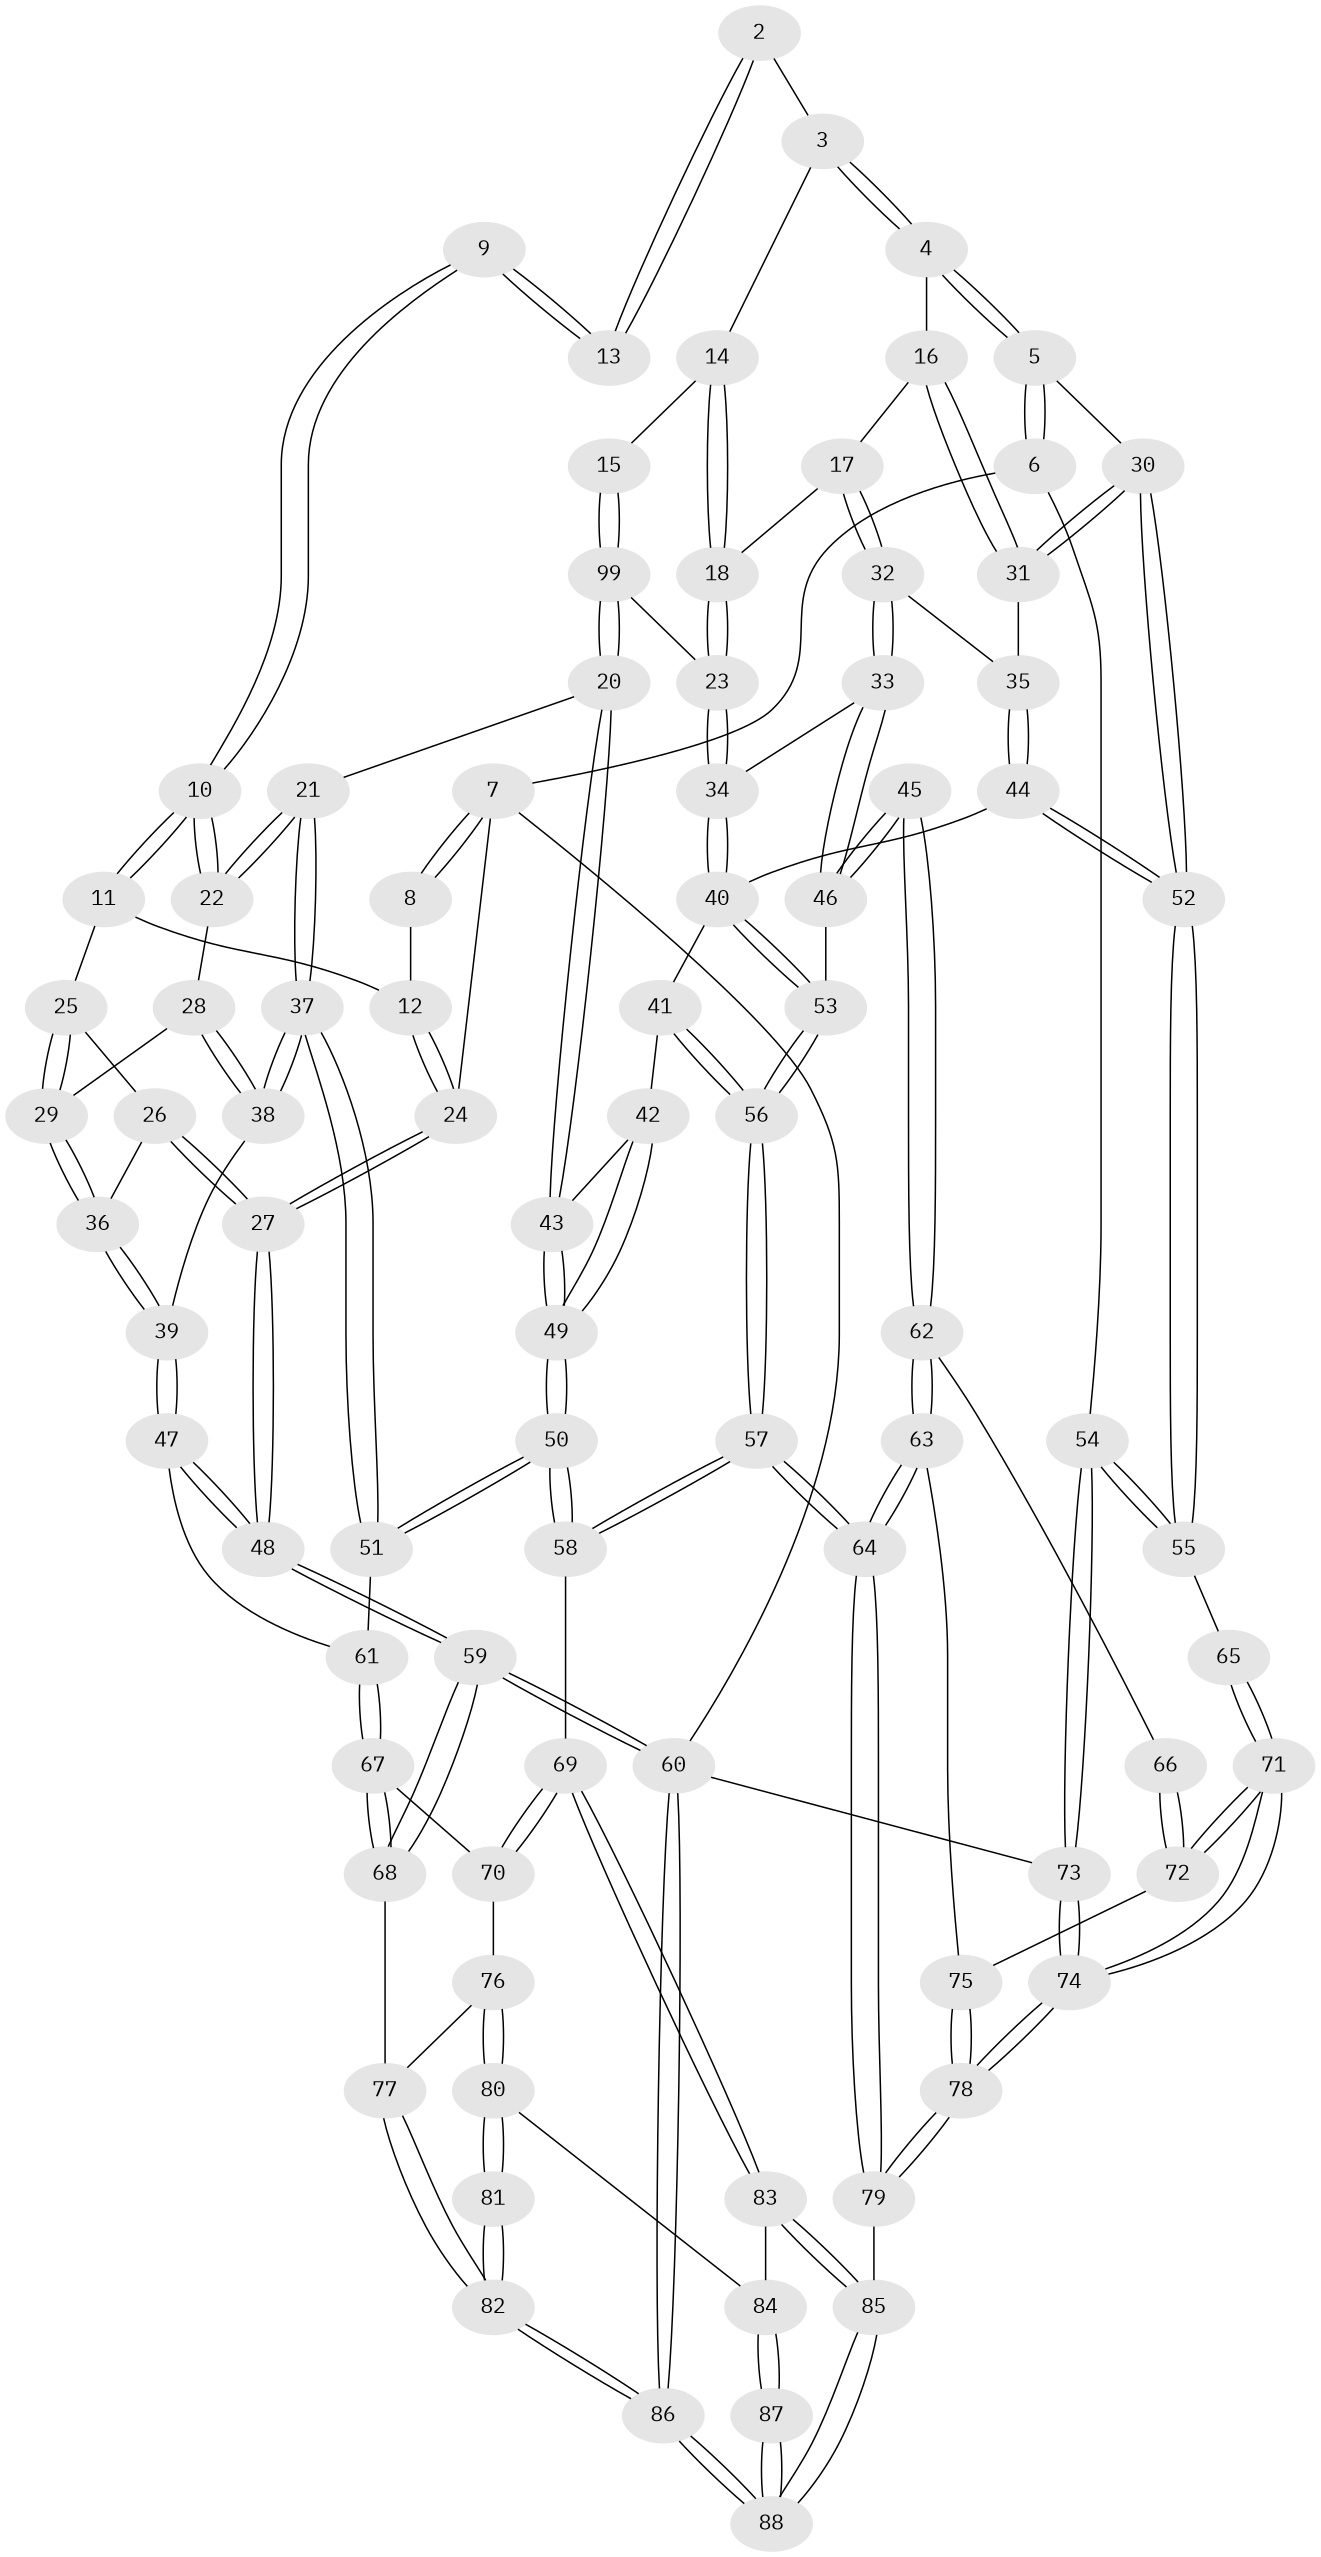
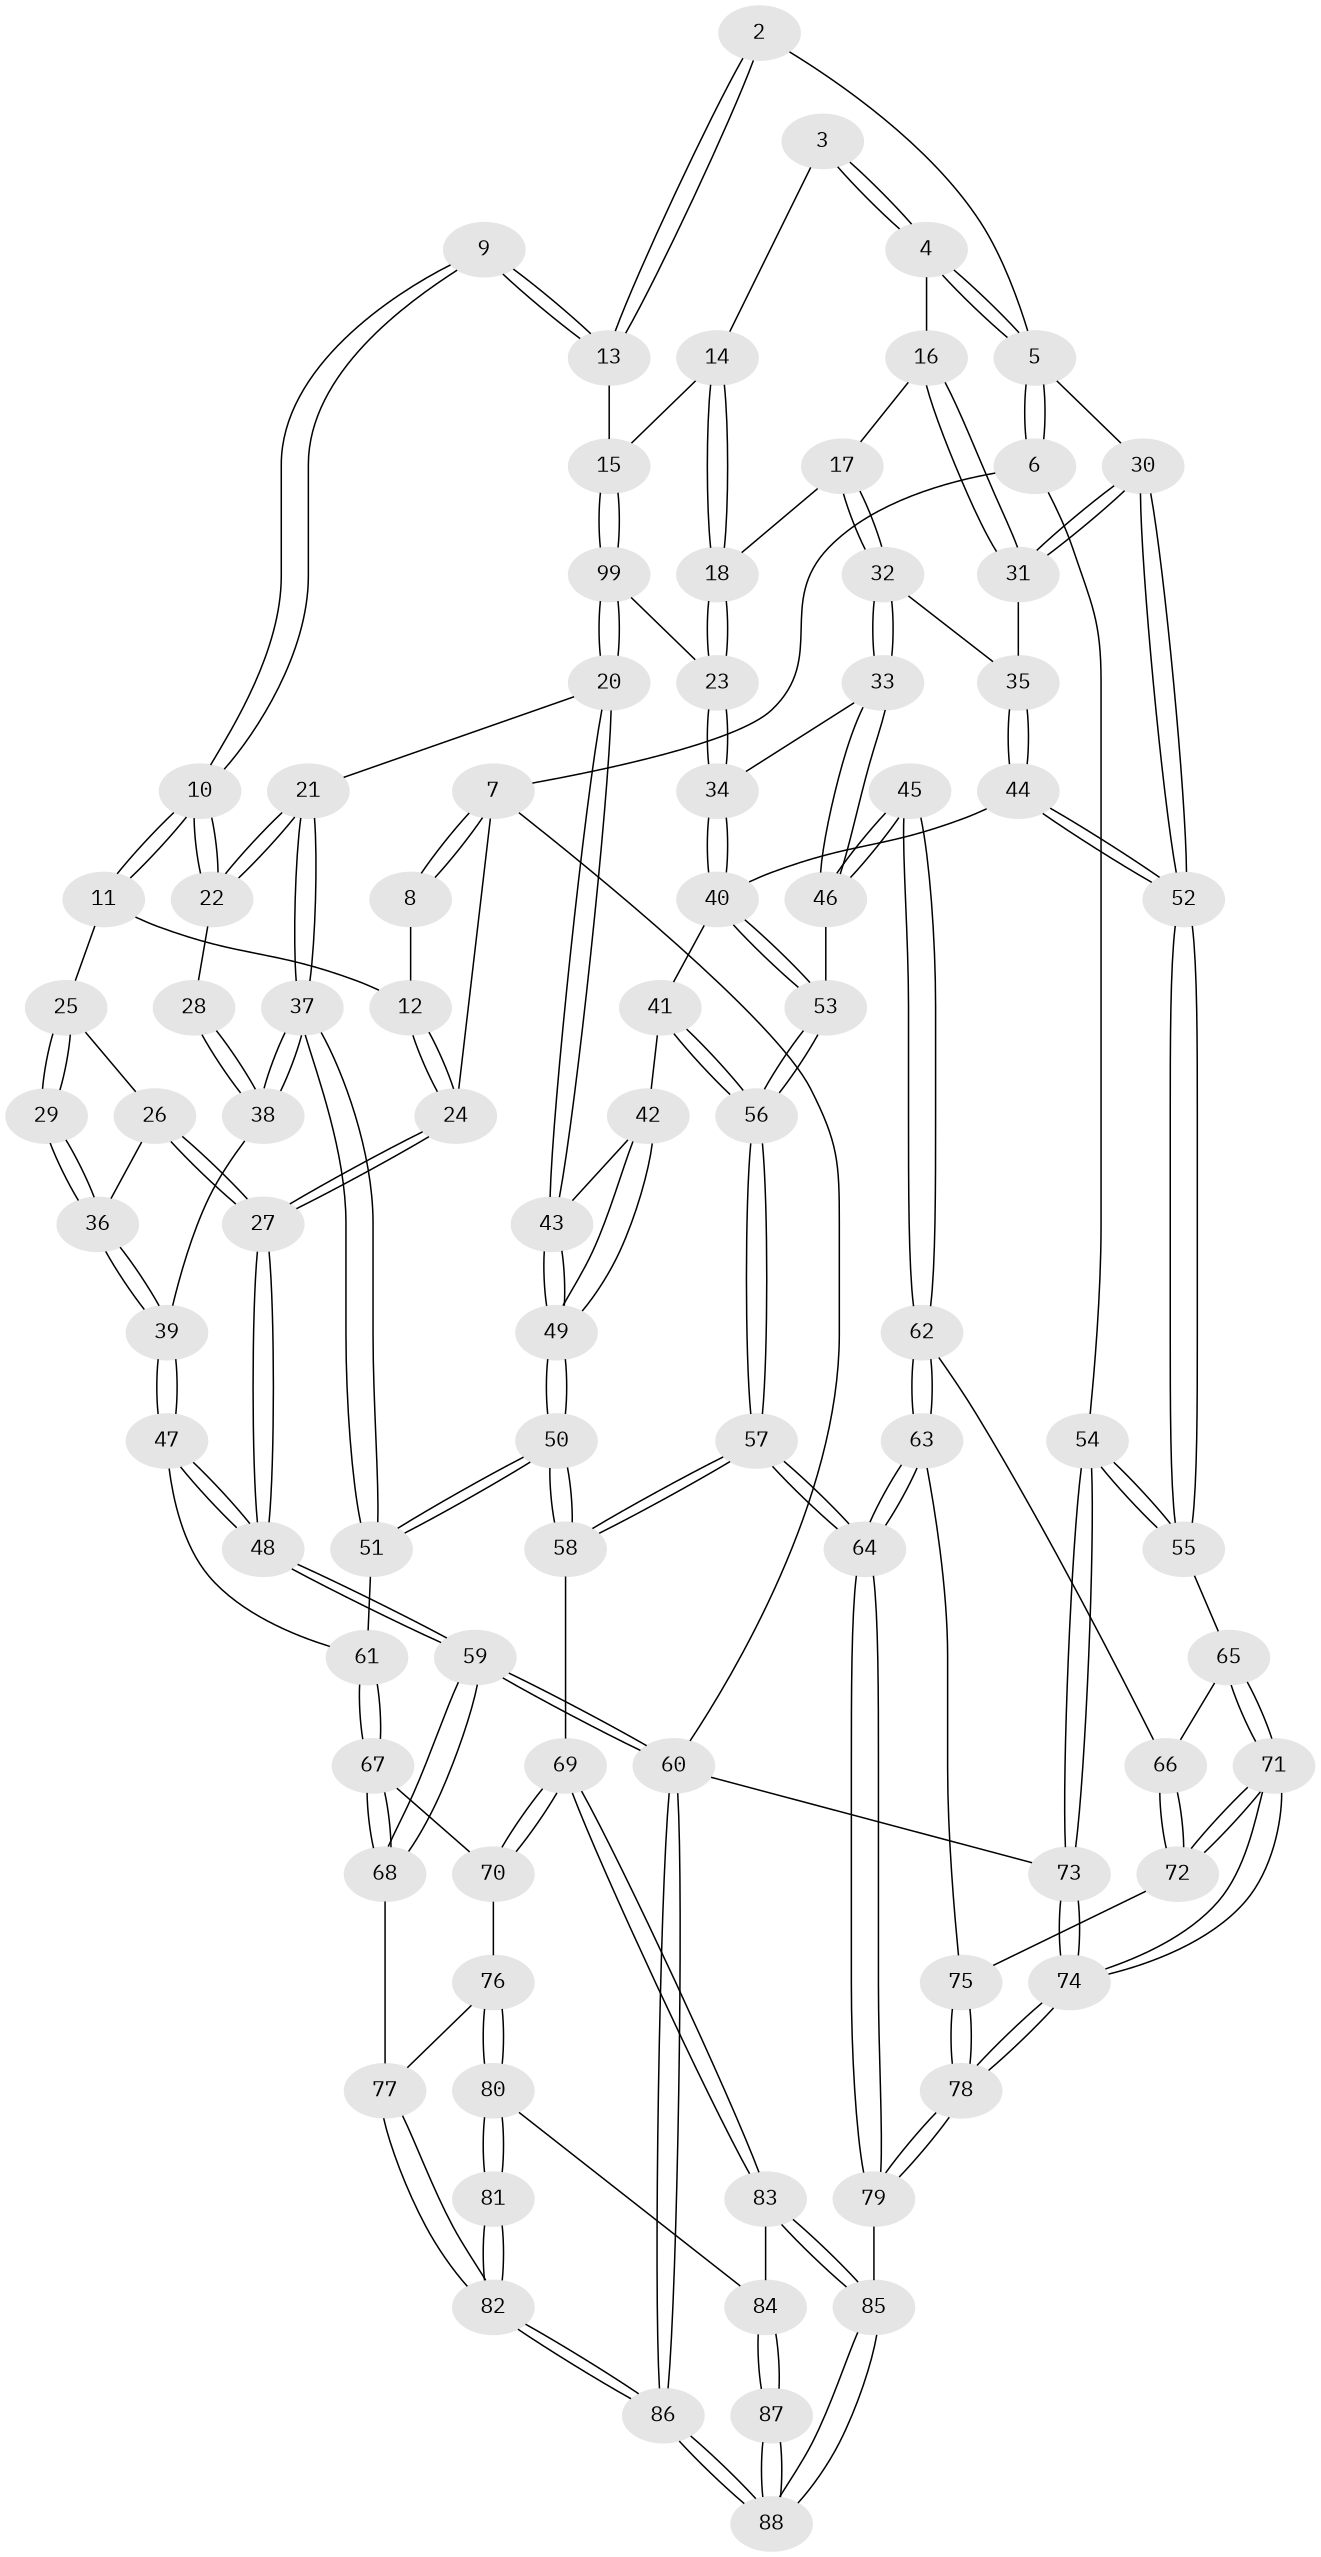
(791, 87) -> (937, 168)
none -> (609, 412)
(123, 1060) -> none
none -> (1198, 1711)
